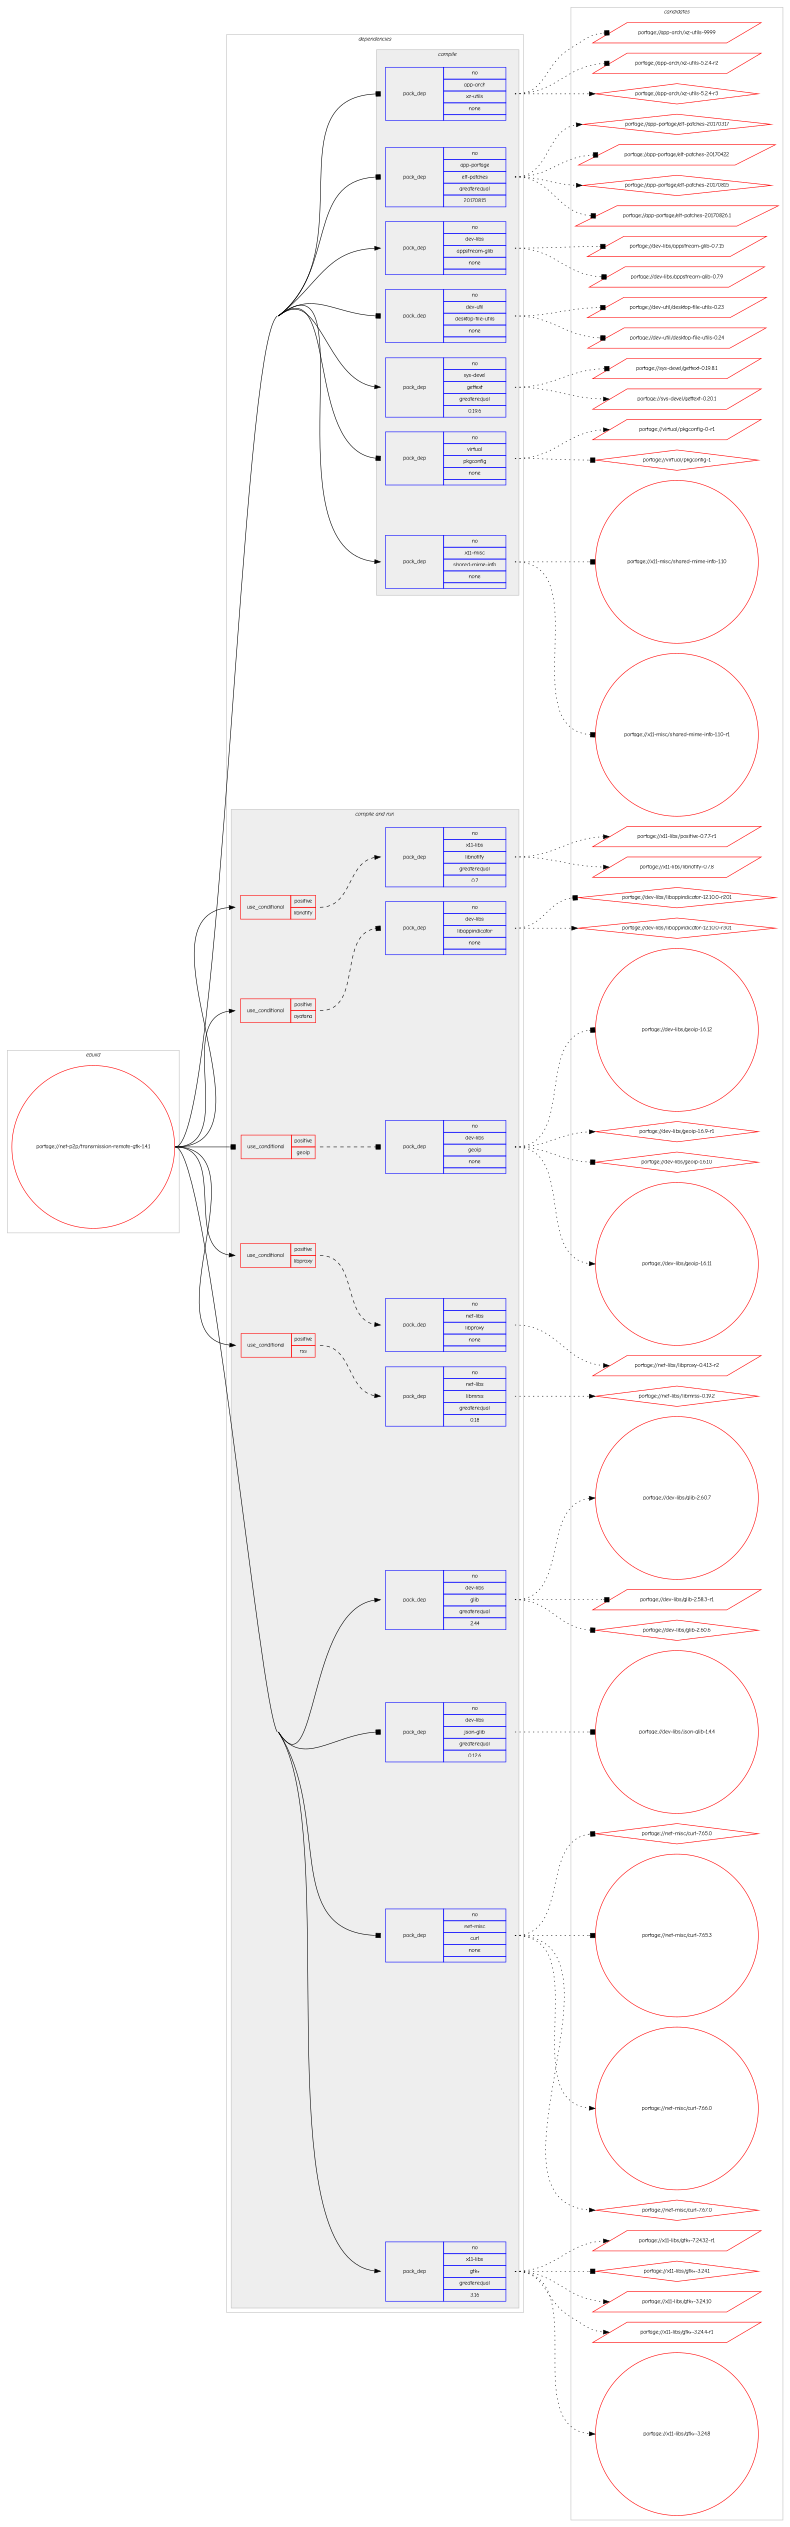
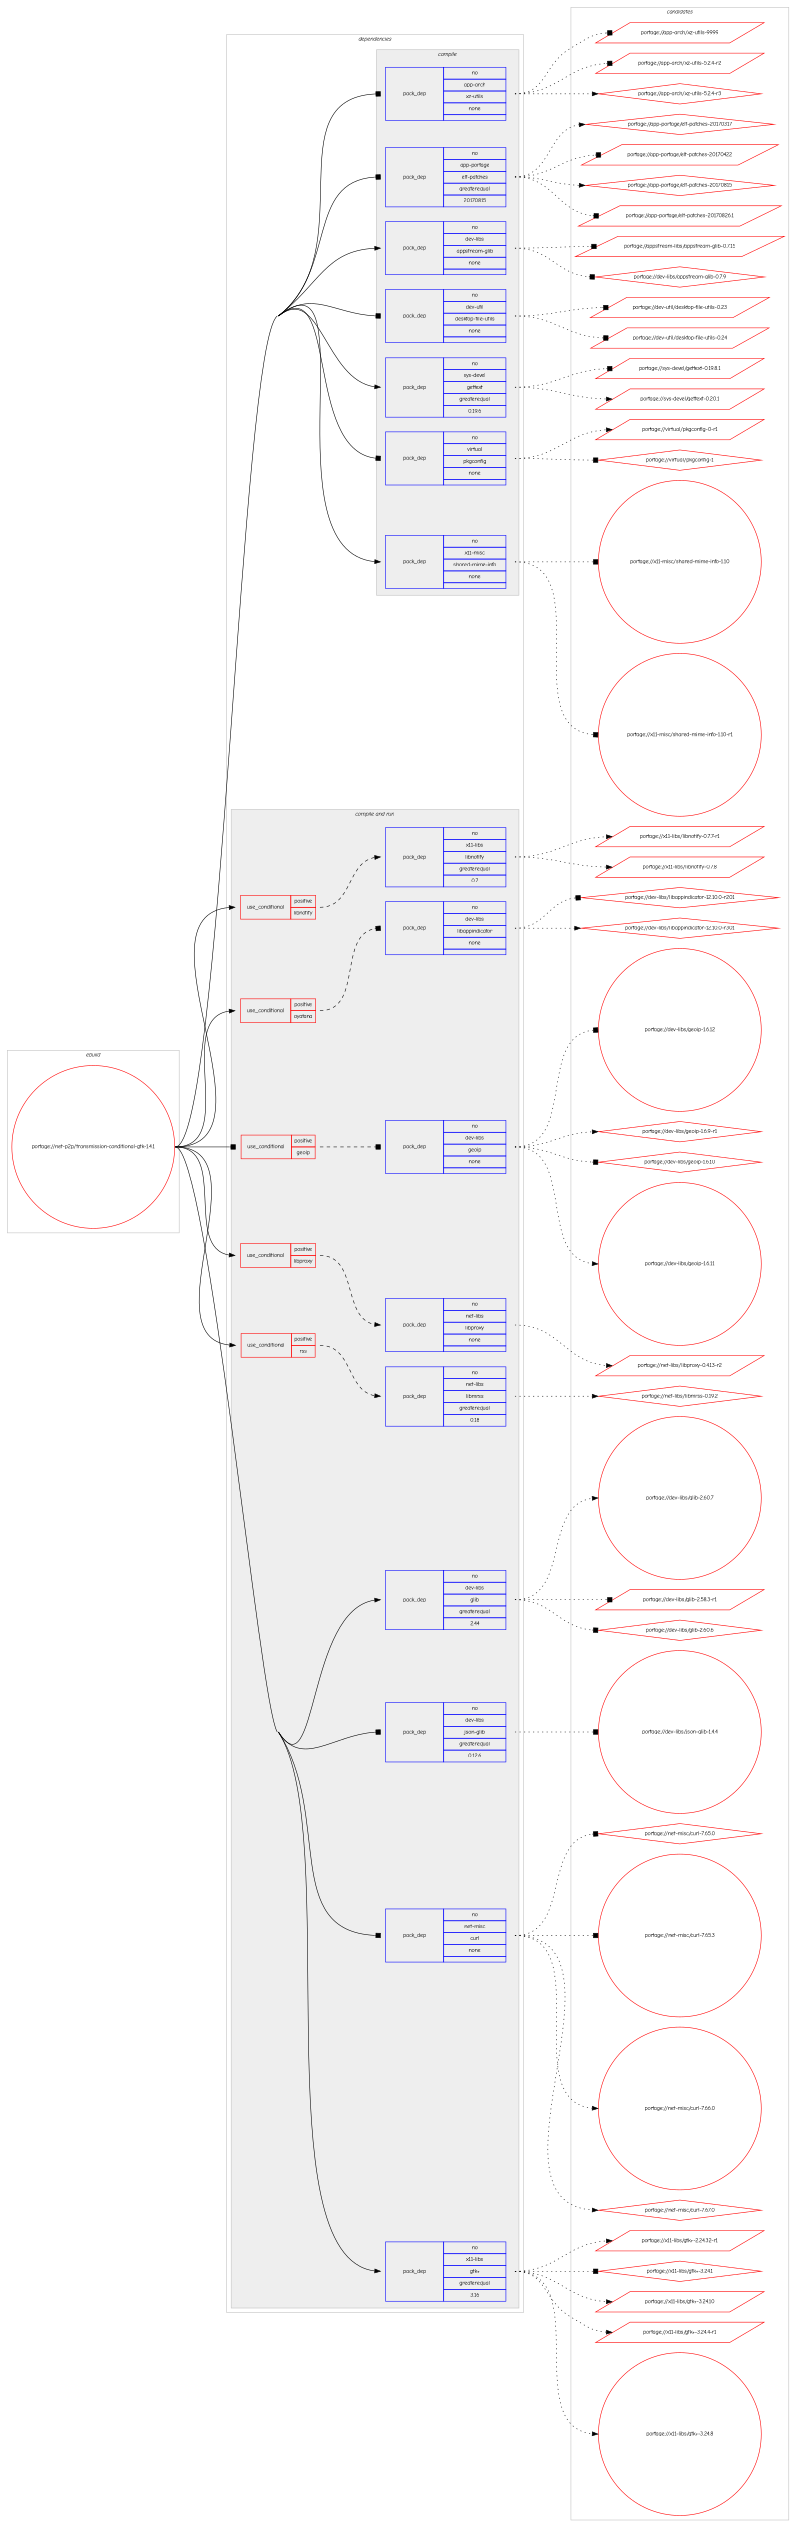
(677, 246) -> (680, 246)
(677, 277) -> (680, 277)
(677, 837) -> (680, 837)
(93, 1147) -> (93, 1147)
(677, 2241) -> (680, 2241)
